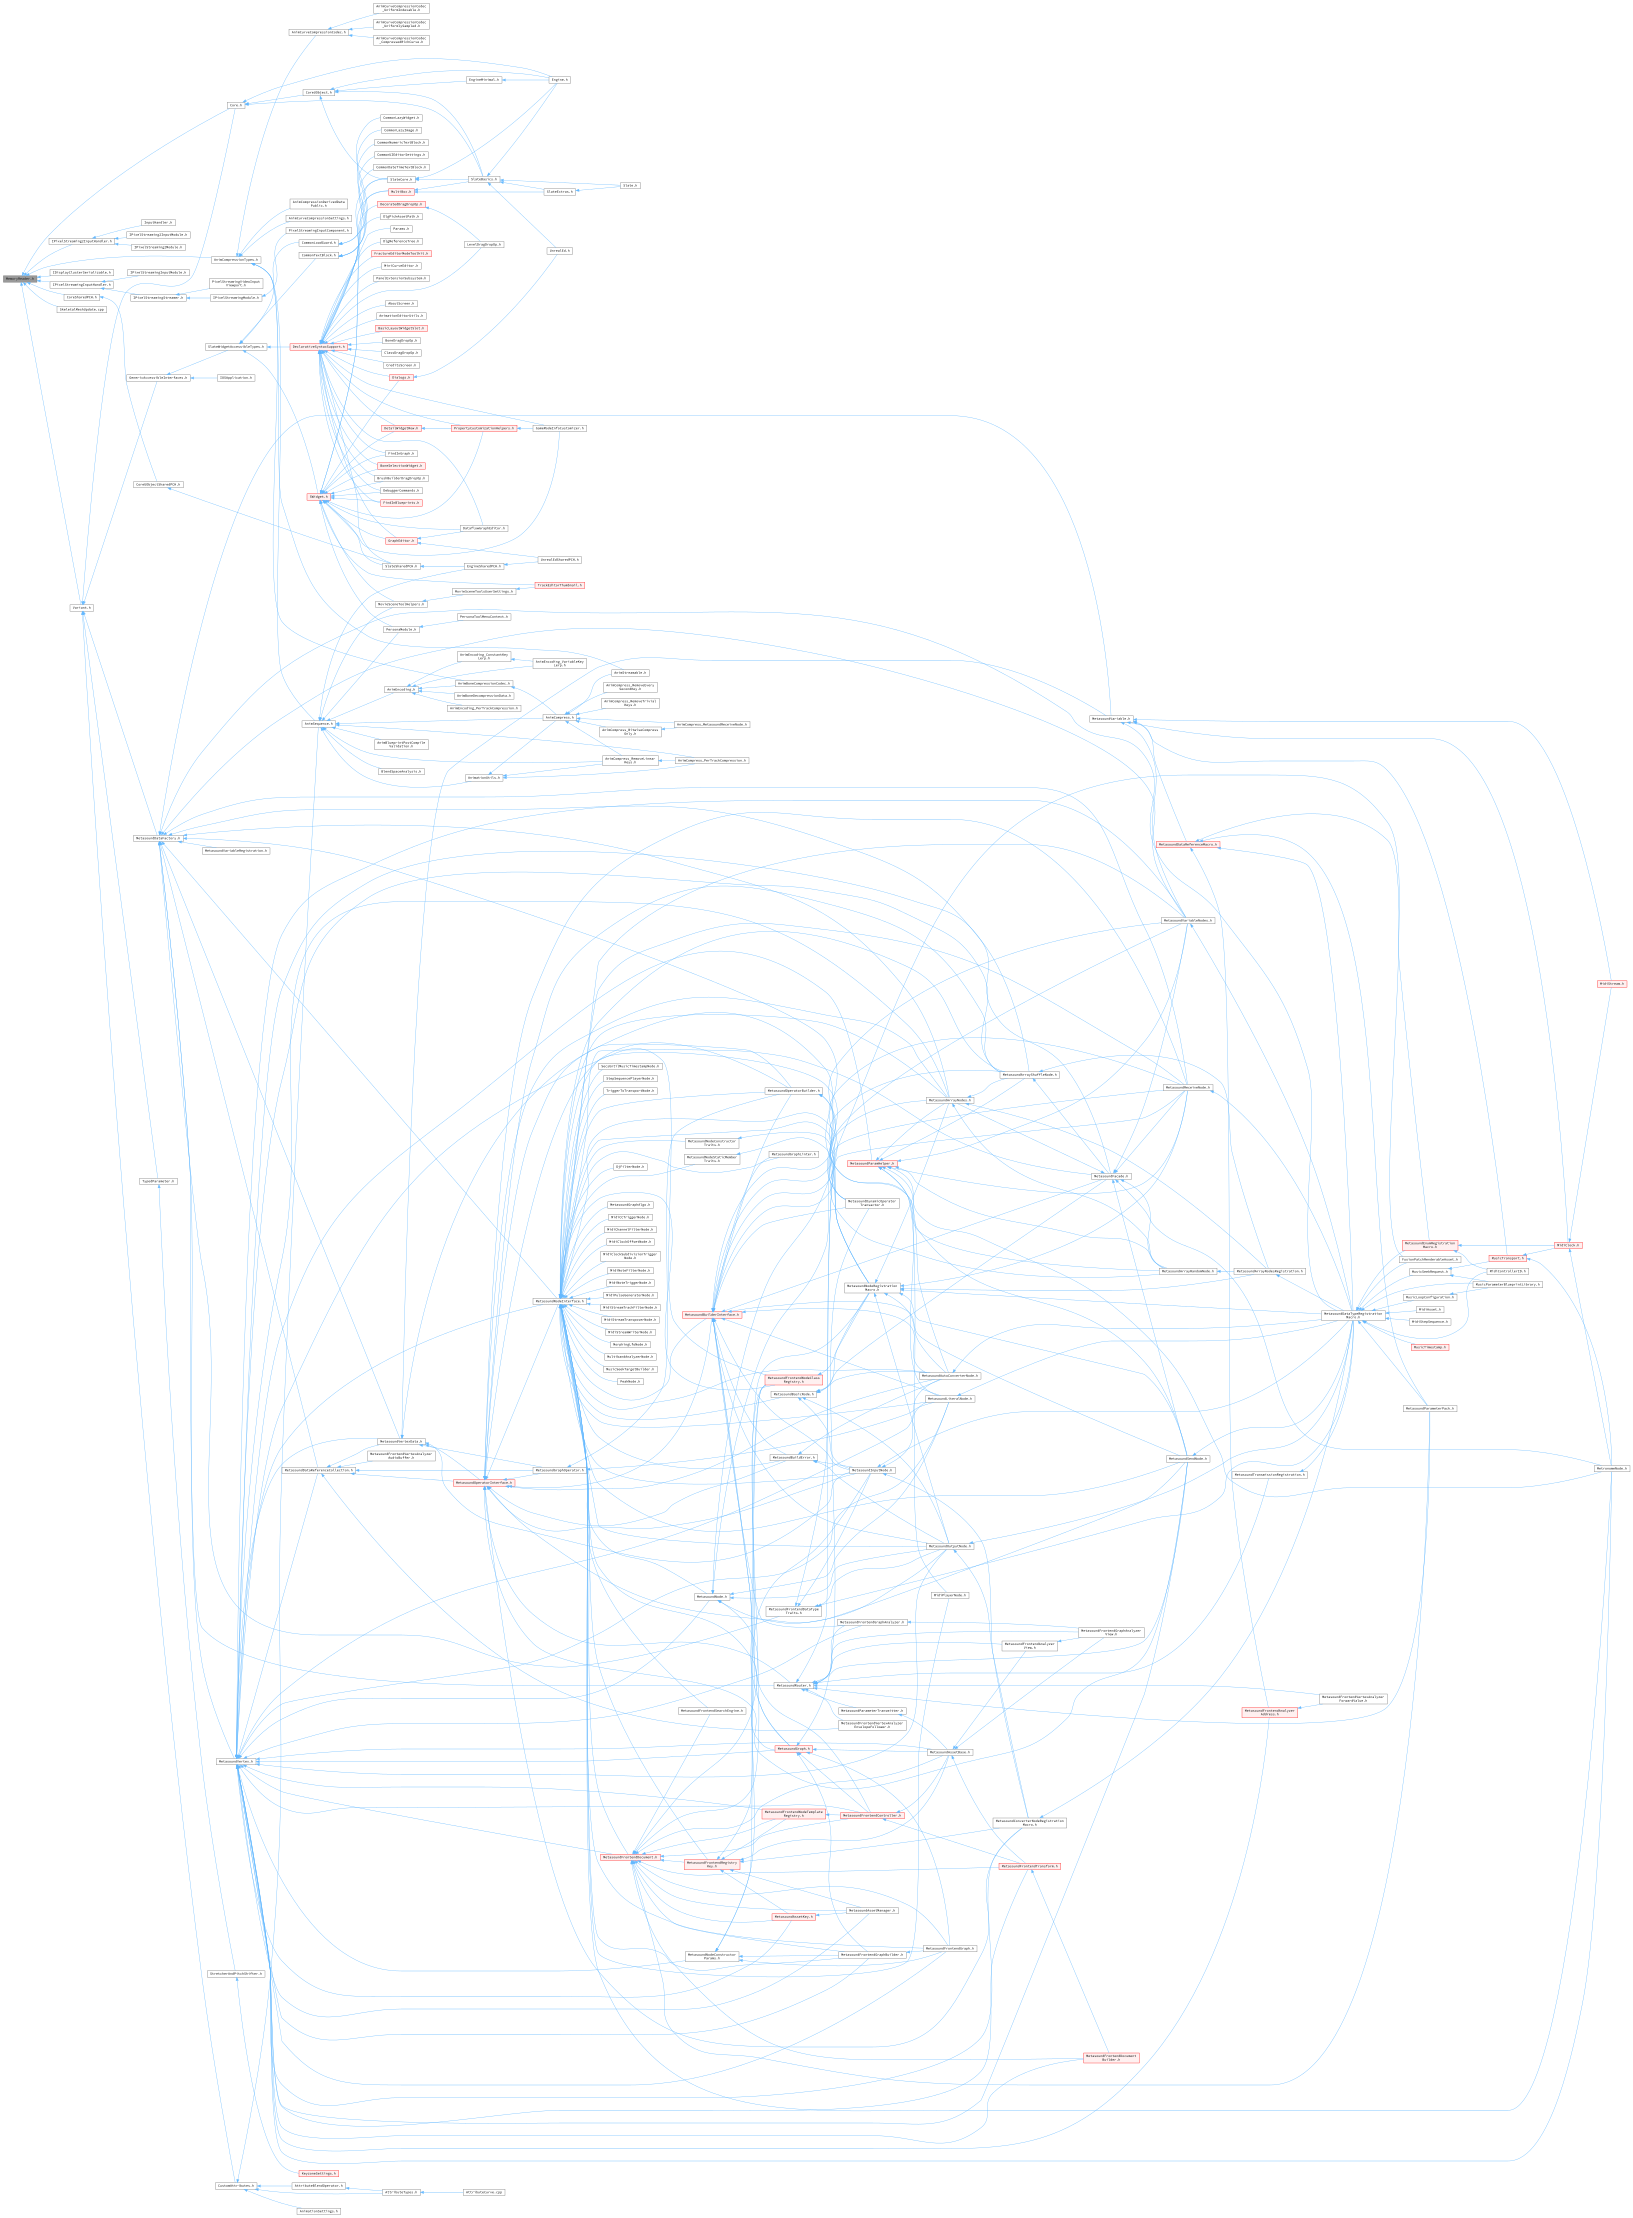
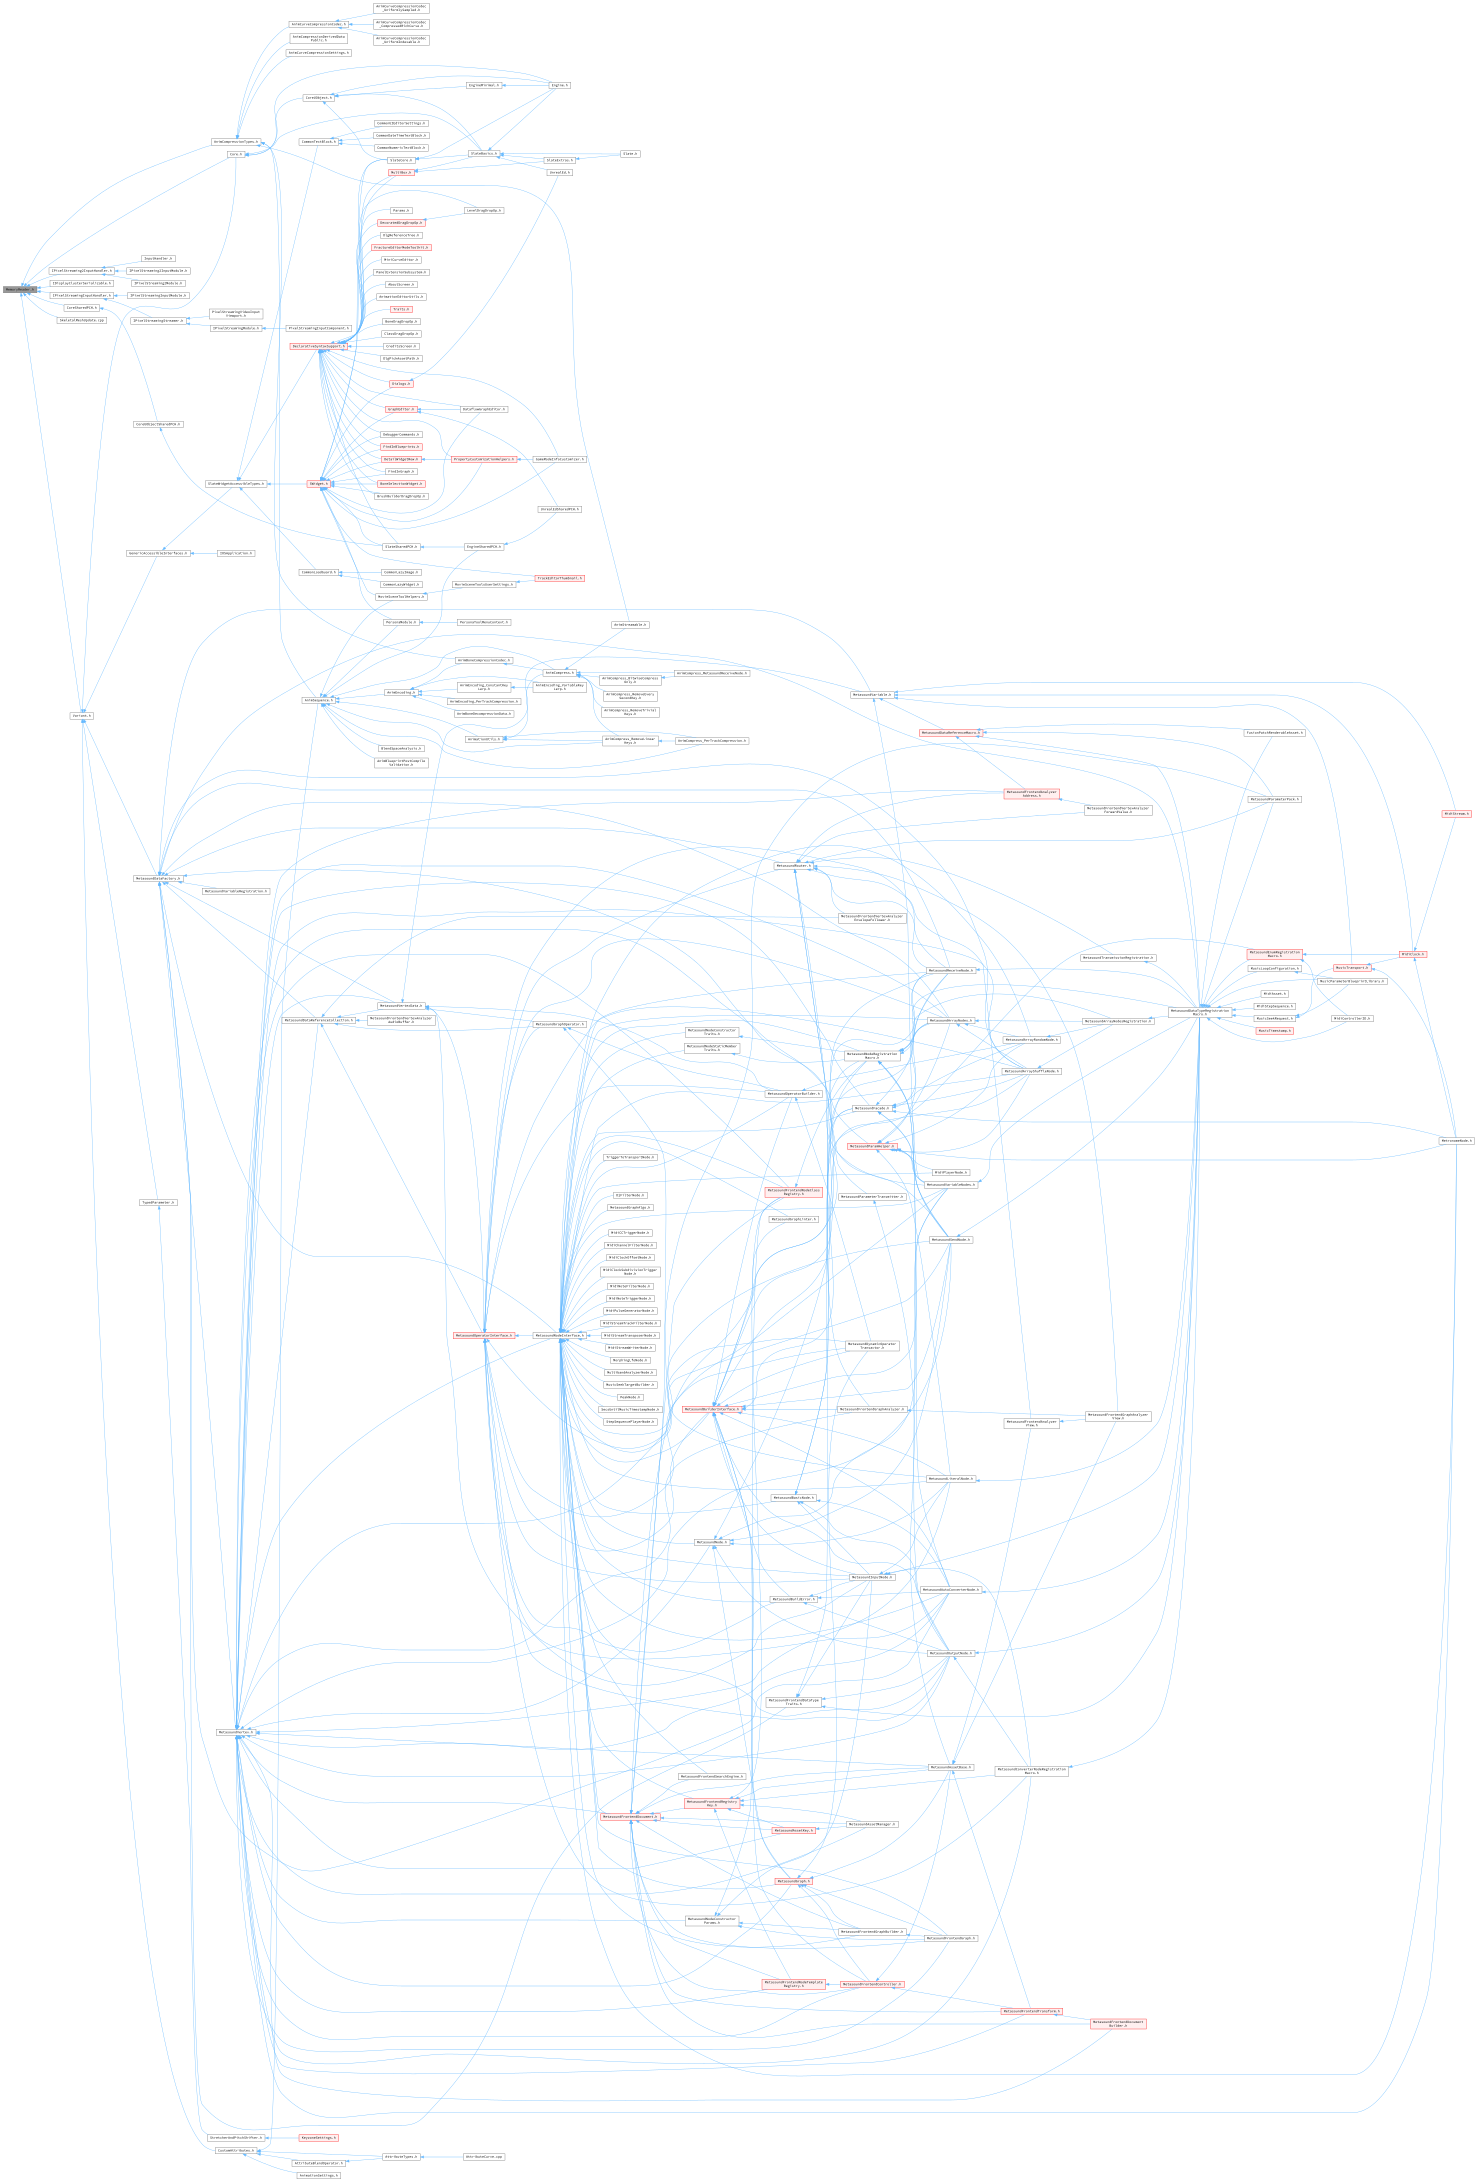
(402, 328) -> (402, 309)
none -> (887, 806)
(1070, 1125) -> (961, 1094)
(454, 2034) -> none
